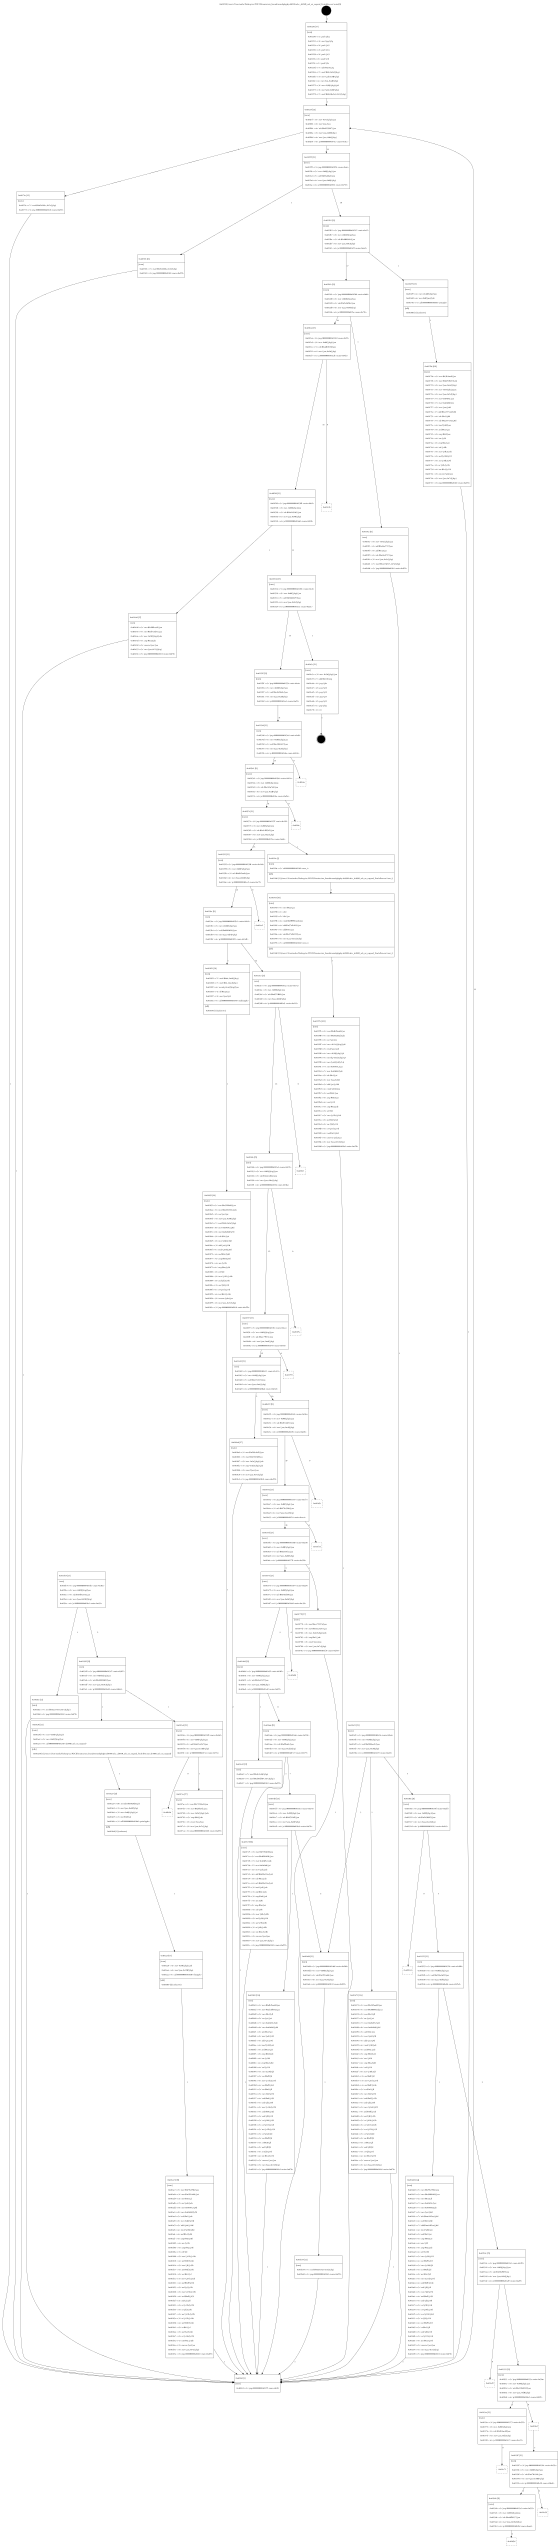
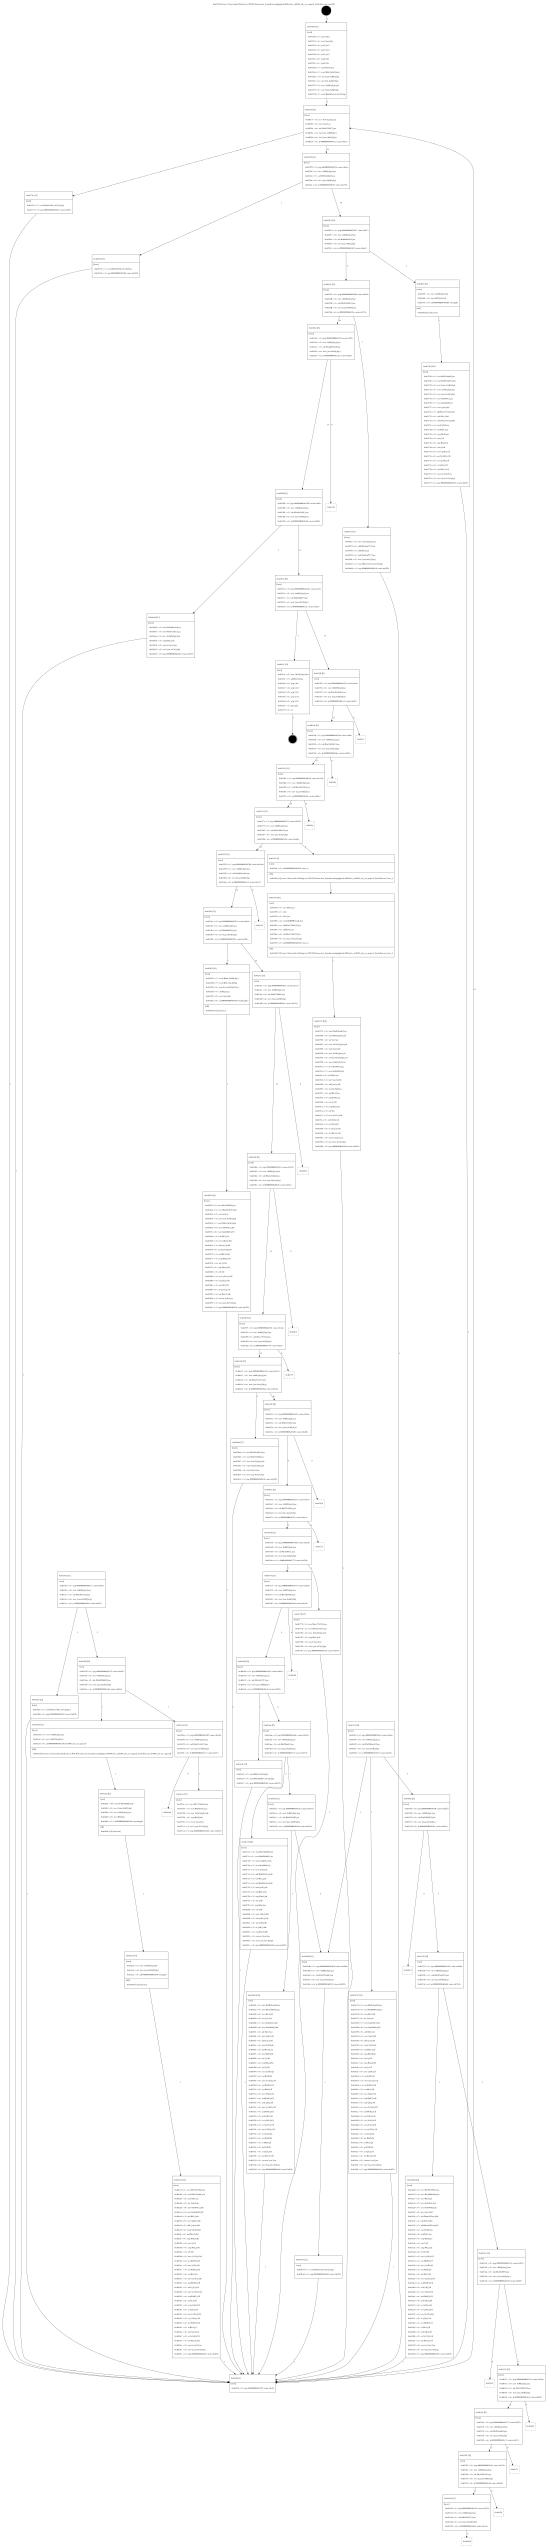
none -> (361, 739)
(534, 2440) -> (491, 2447)
